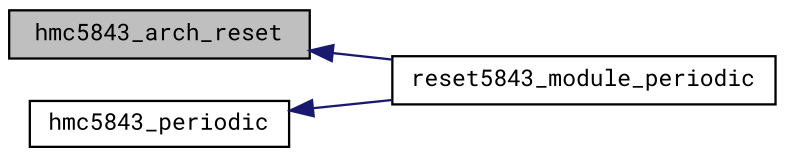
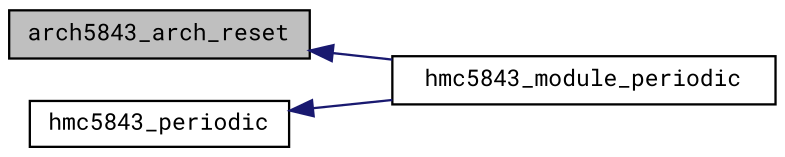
(159, 34) -> (159, 34)
(584, 80) -> (584, 80)
